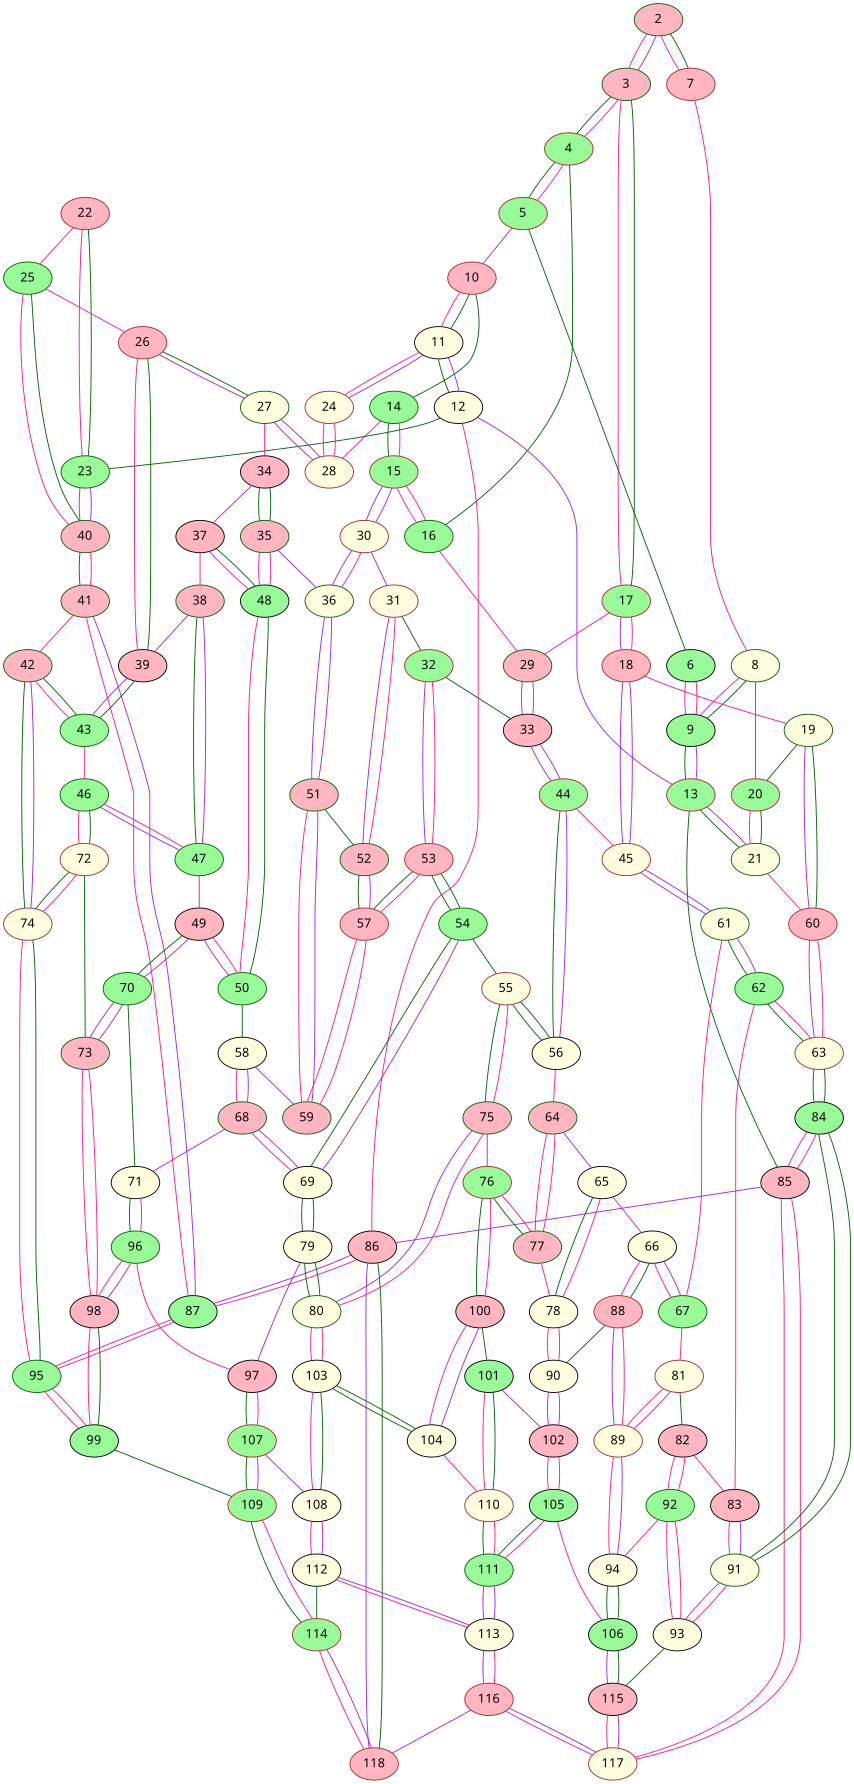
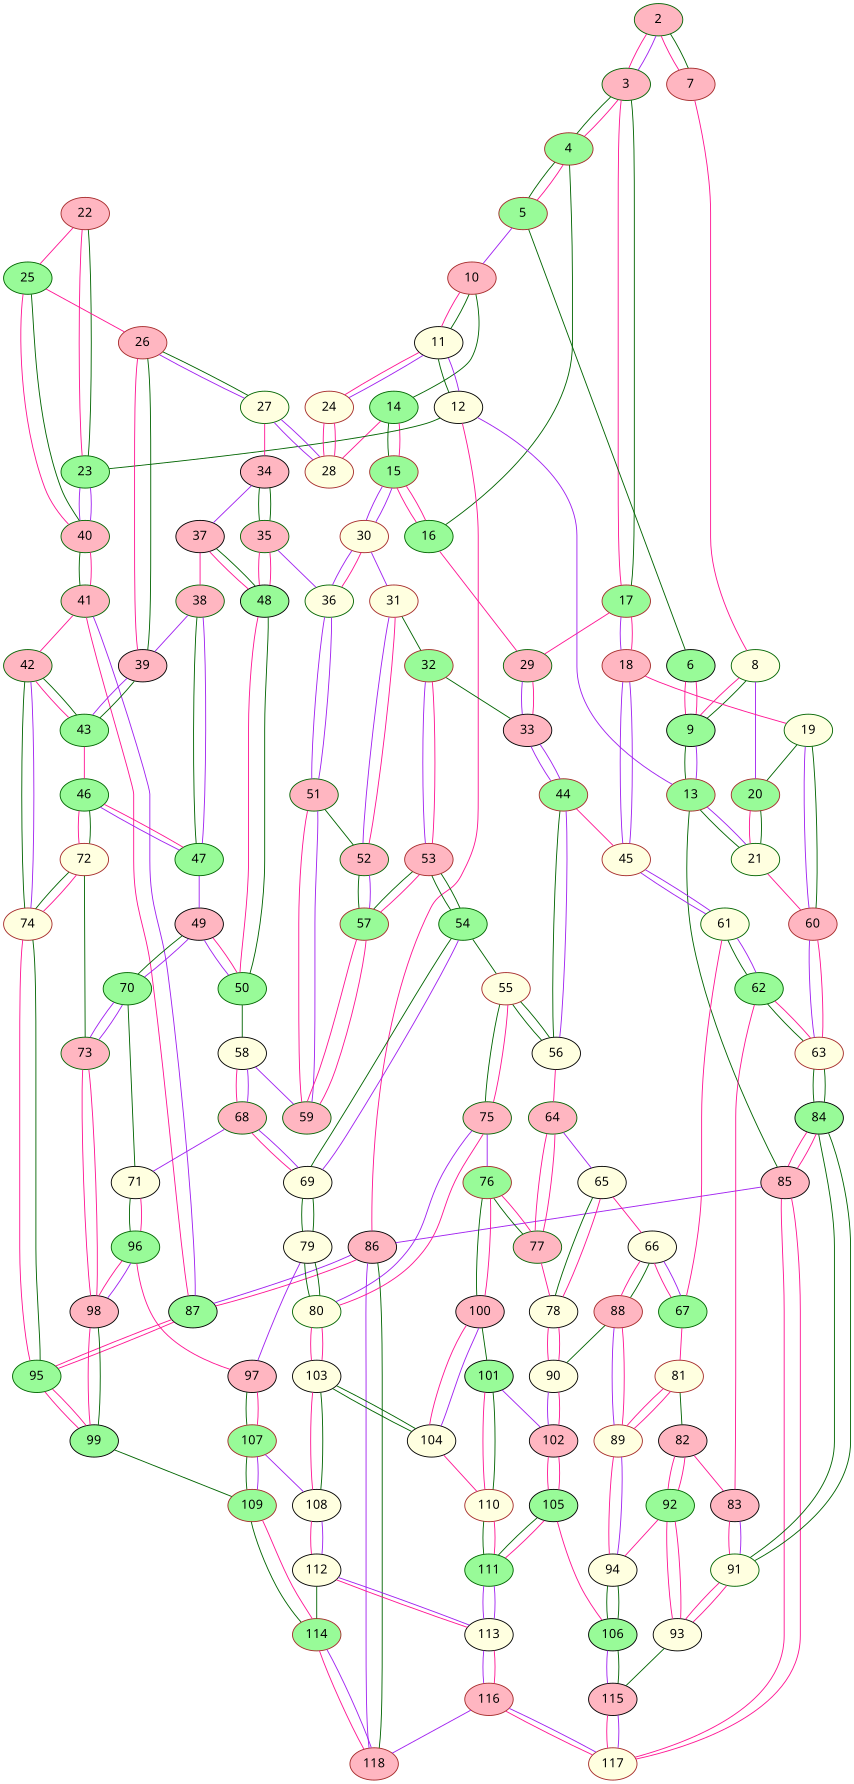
(364, 924) -> (364, 924)
